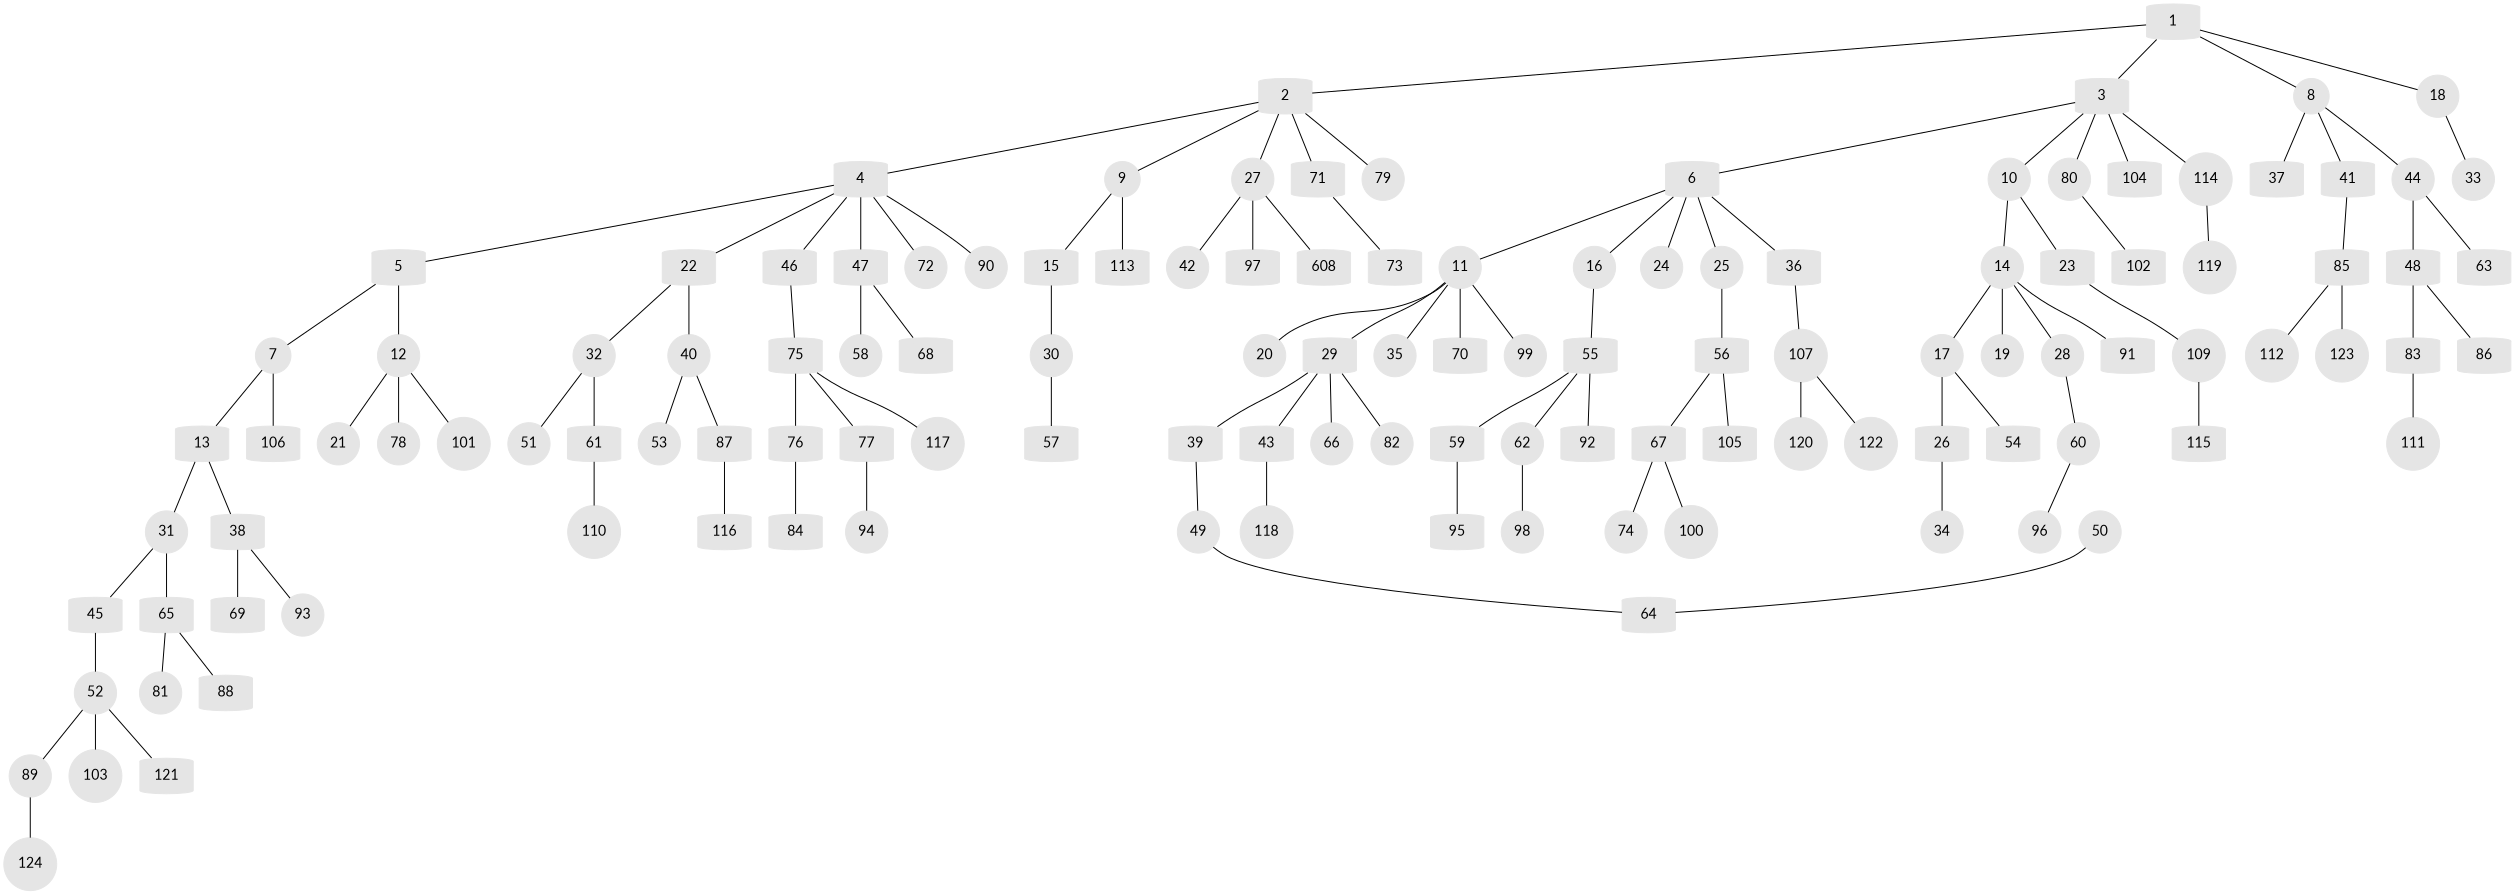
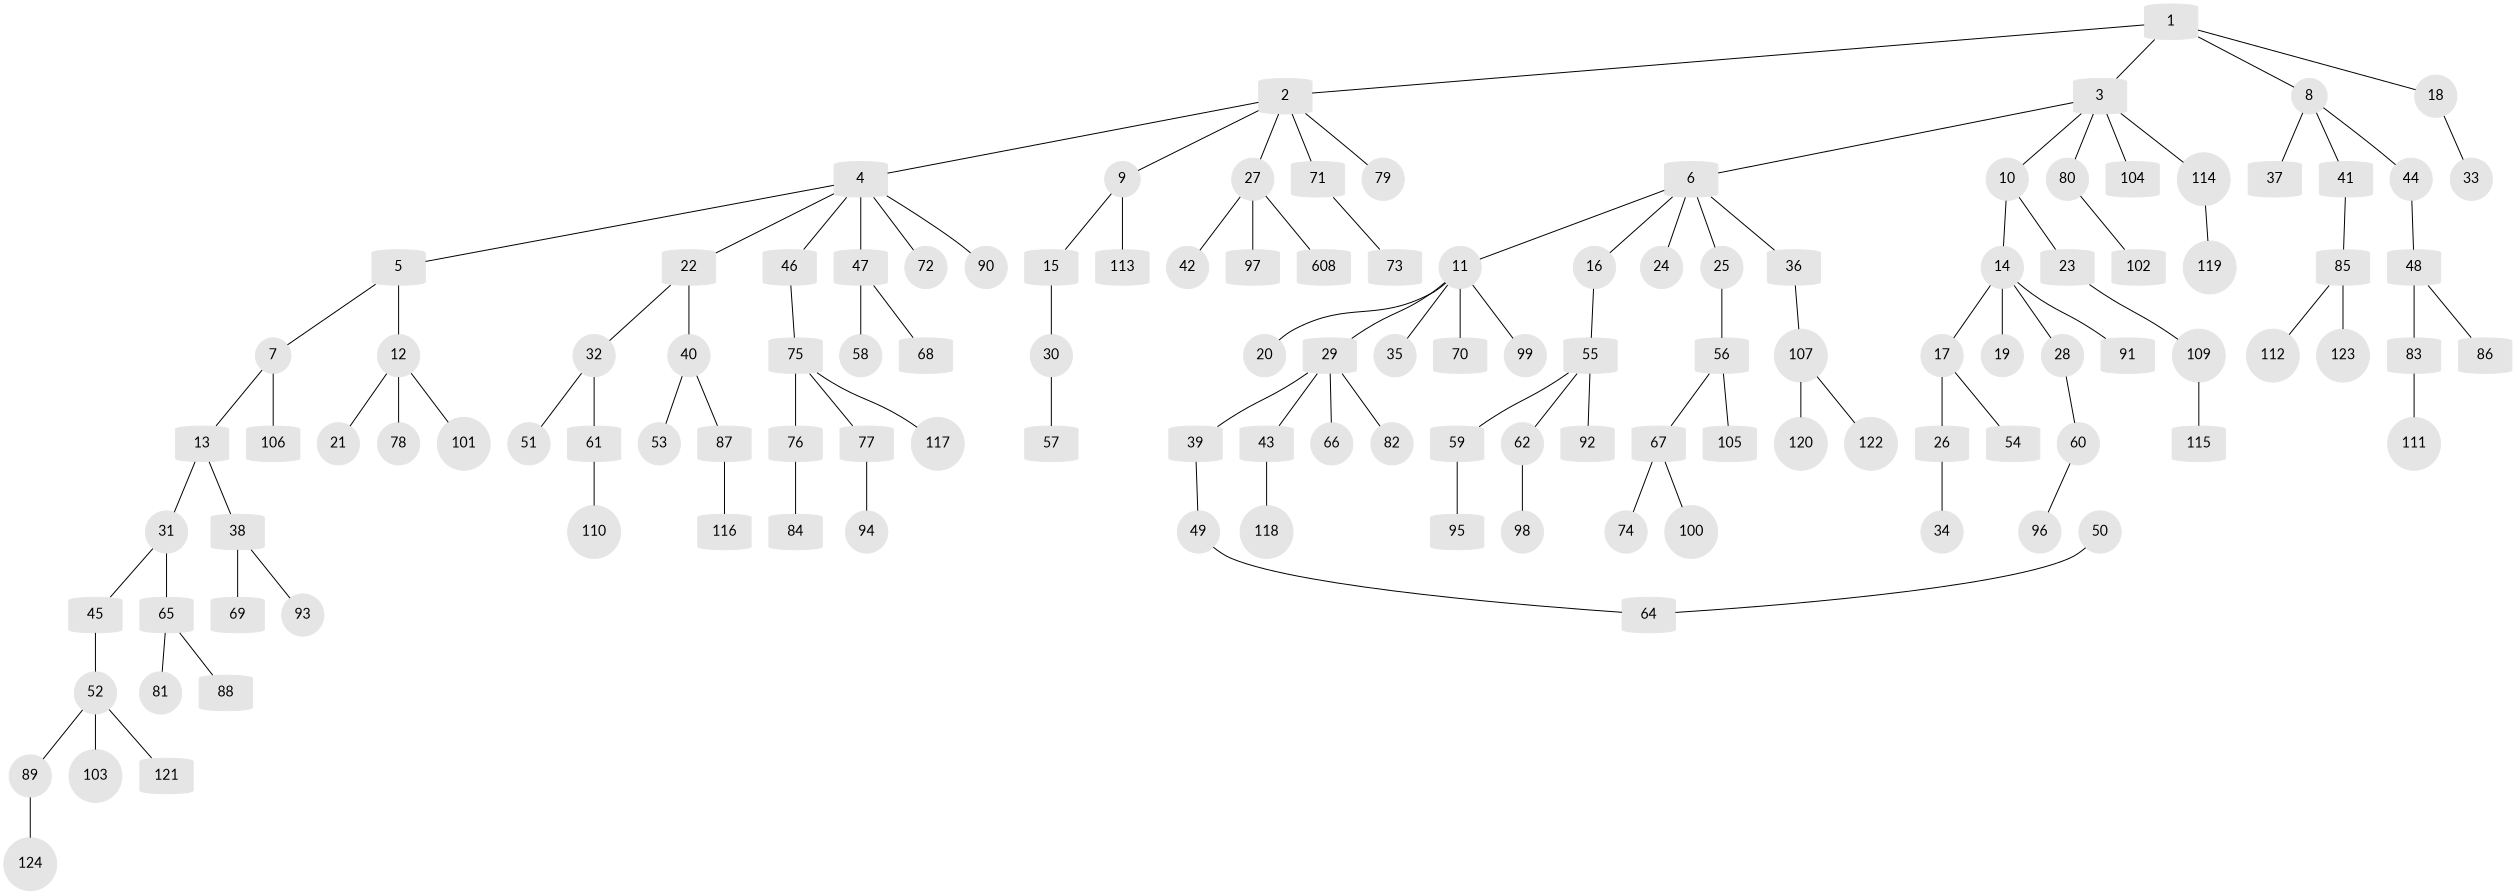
(2484, 267) -> none
